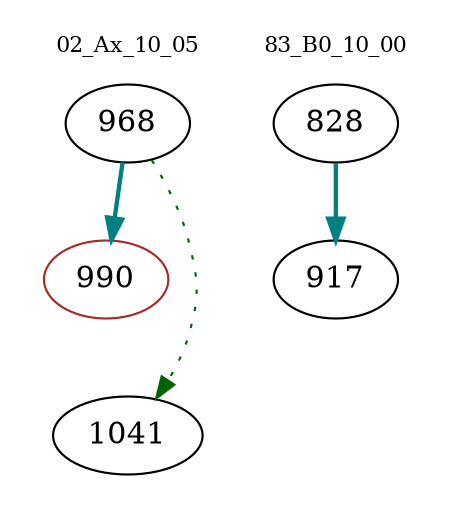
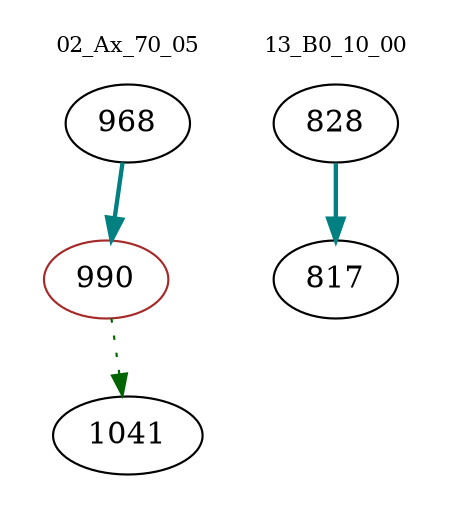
(128, 47) -> (128, 47)
(336, 47) -> (336, 47)
(195, 268) -> (115, 346)
(336, 280) -> (336, 280)
